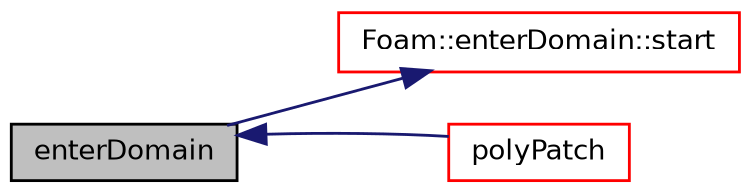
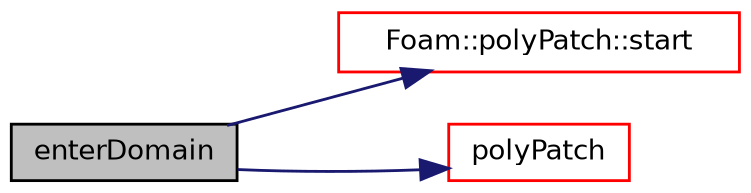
(539, 42) -> (539, 42)
(358, 134) -> (329, 171)
